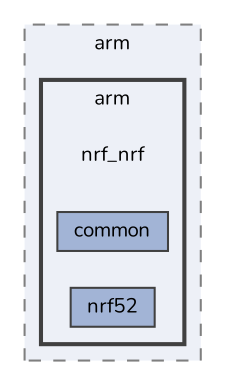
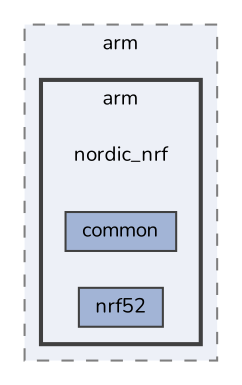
(113, 156) -> (121, 156)
